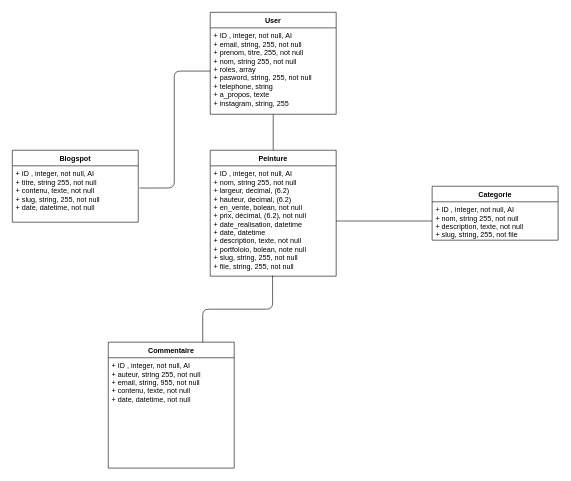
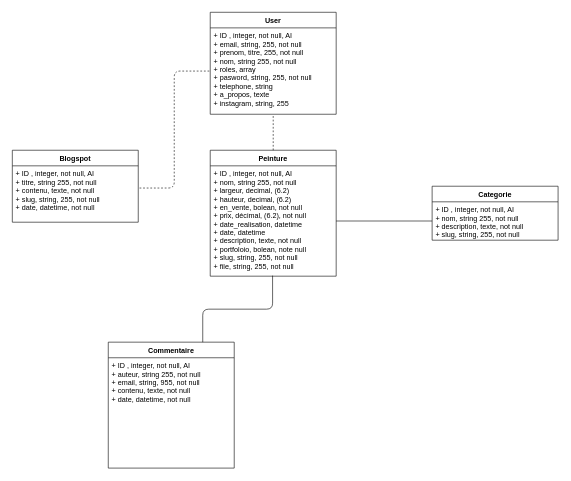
(174, 130) -> (174, 130)
(273, 133) -> (273, 133)
(481, 210) -> (481, 210)
